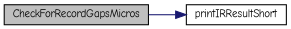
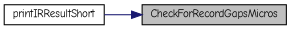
(162, 15) -> (118, 15)
